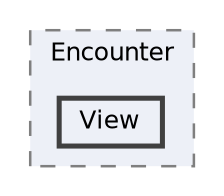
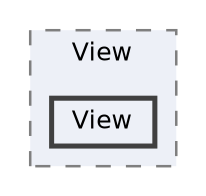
(112, 54) -> (103, 54)
